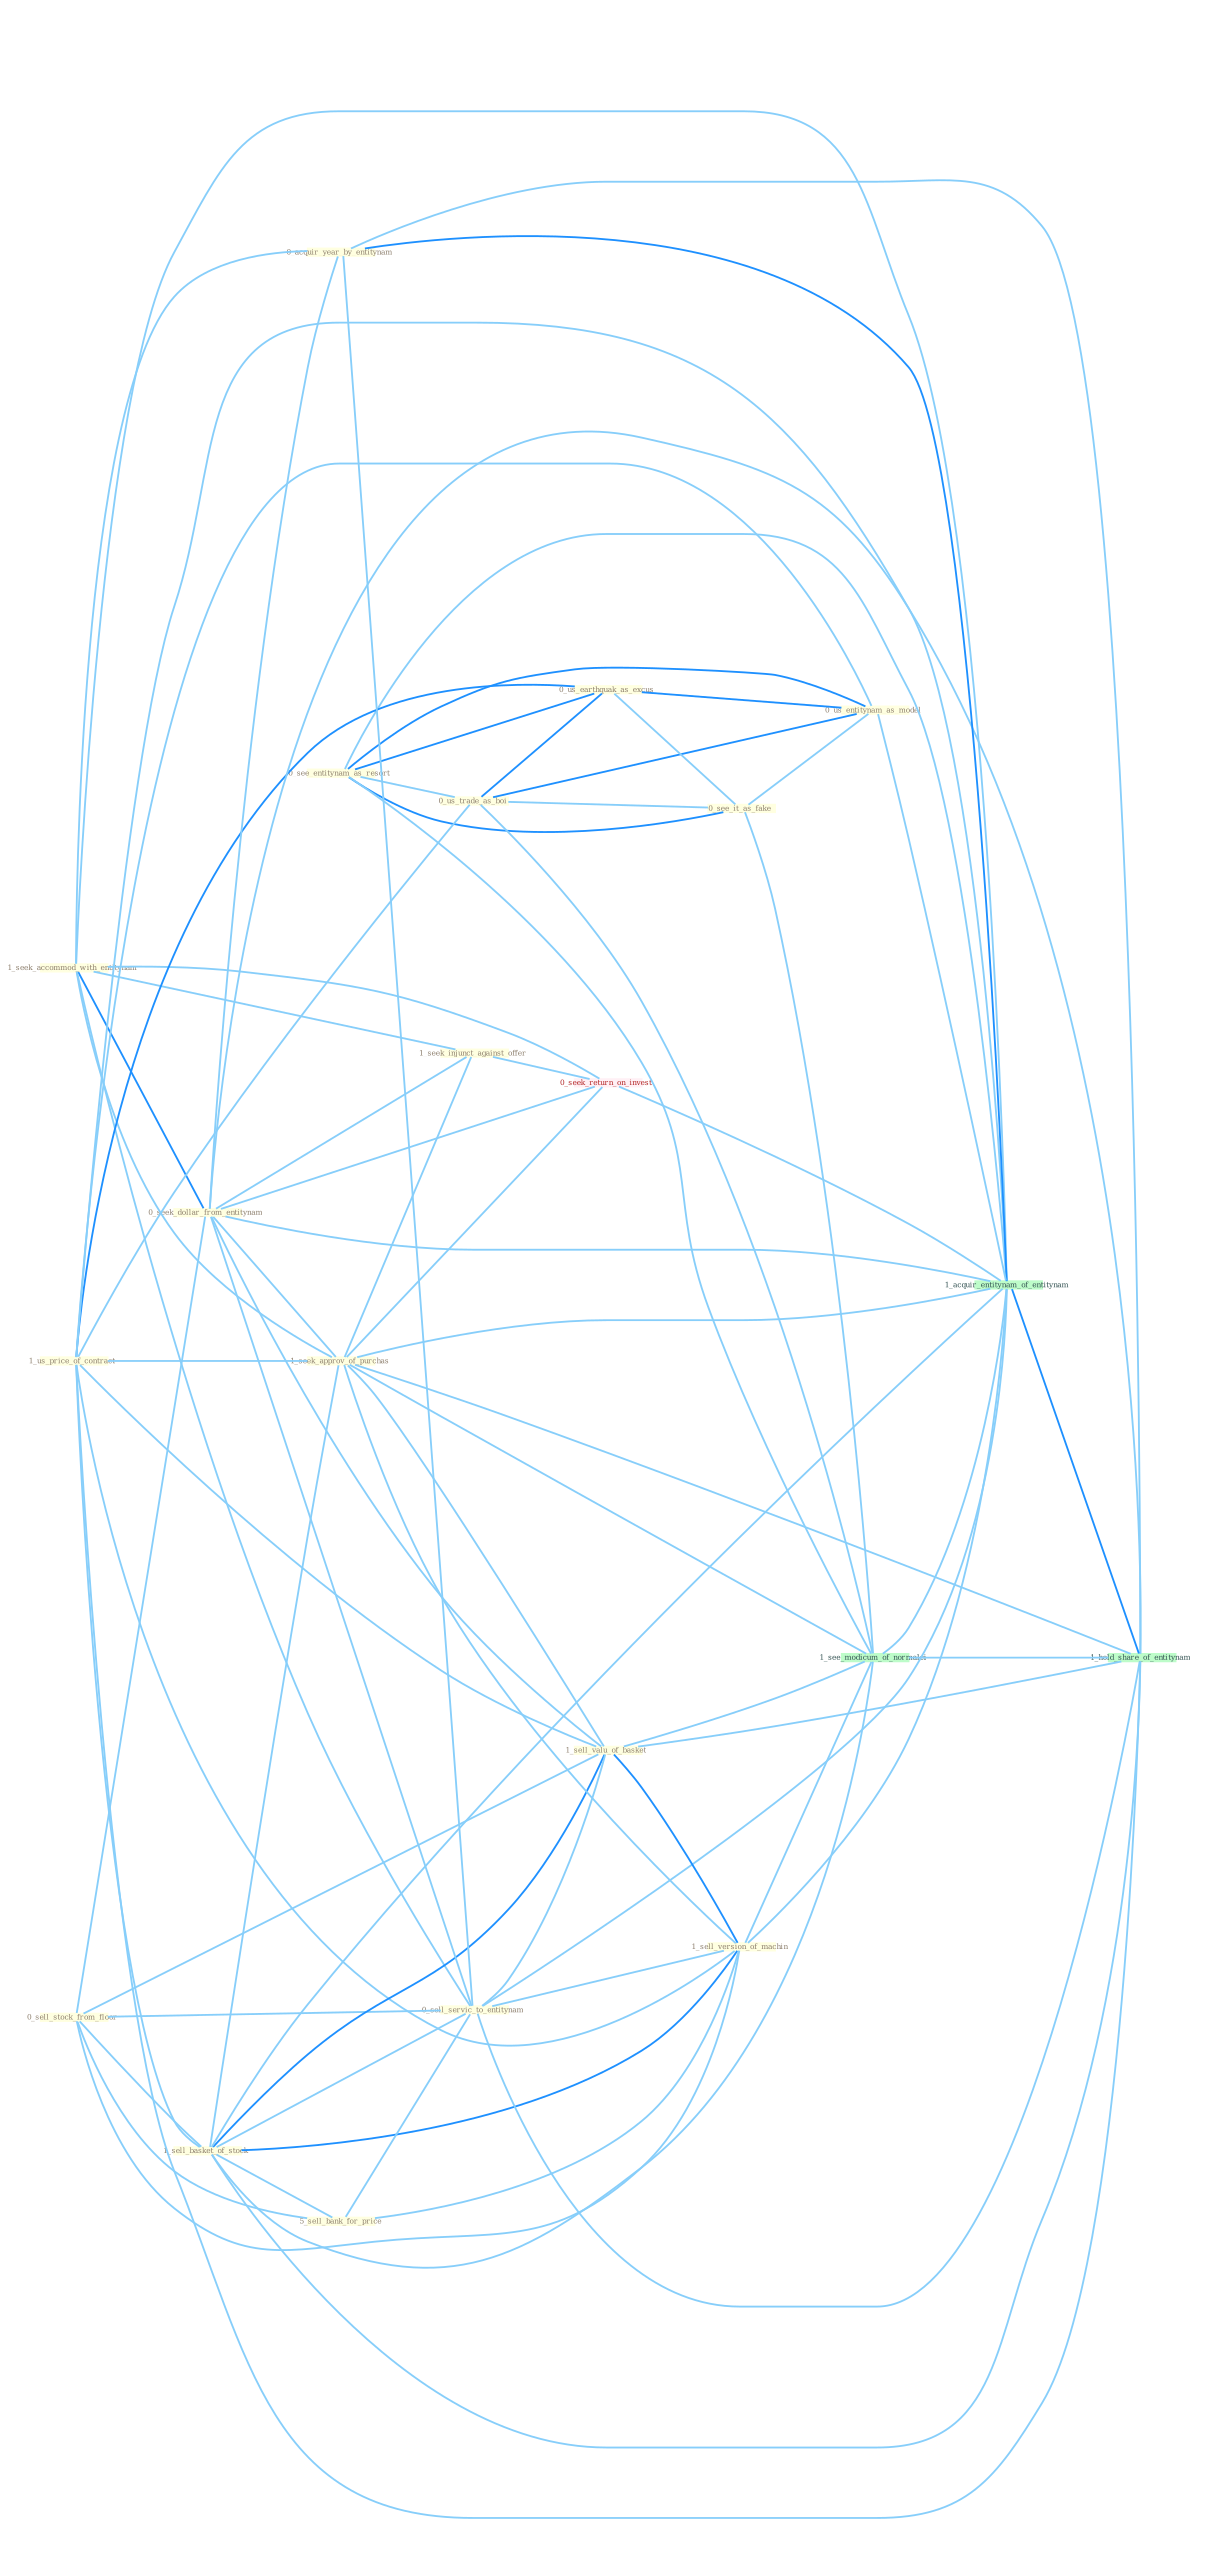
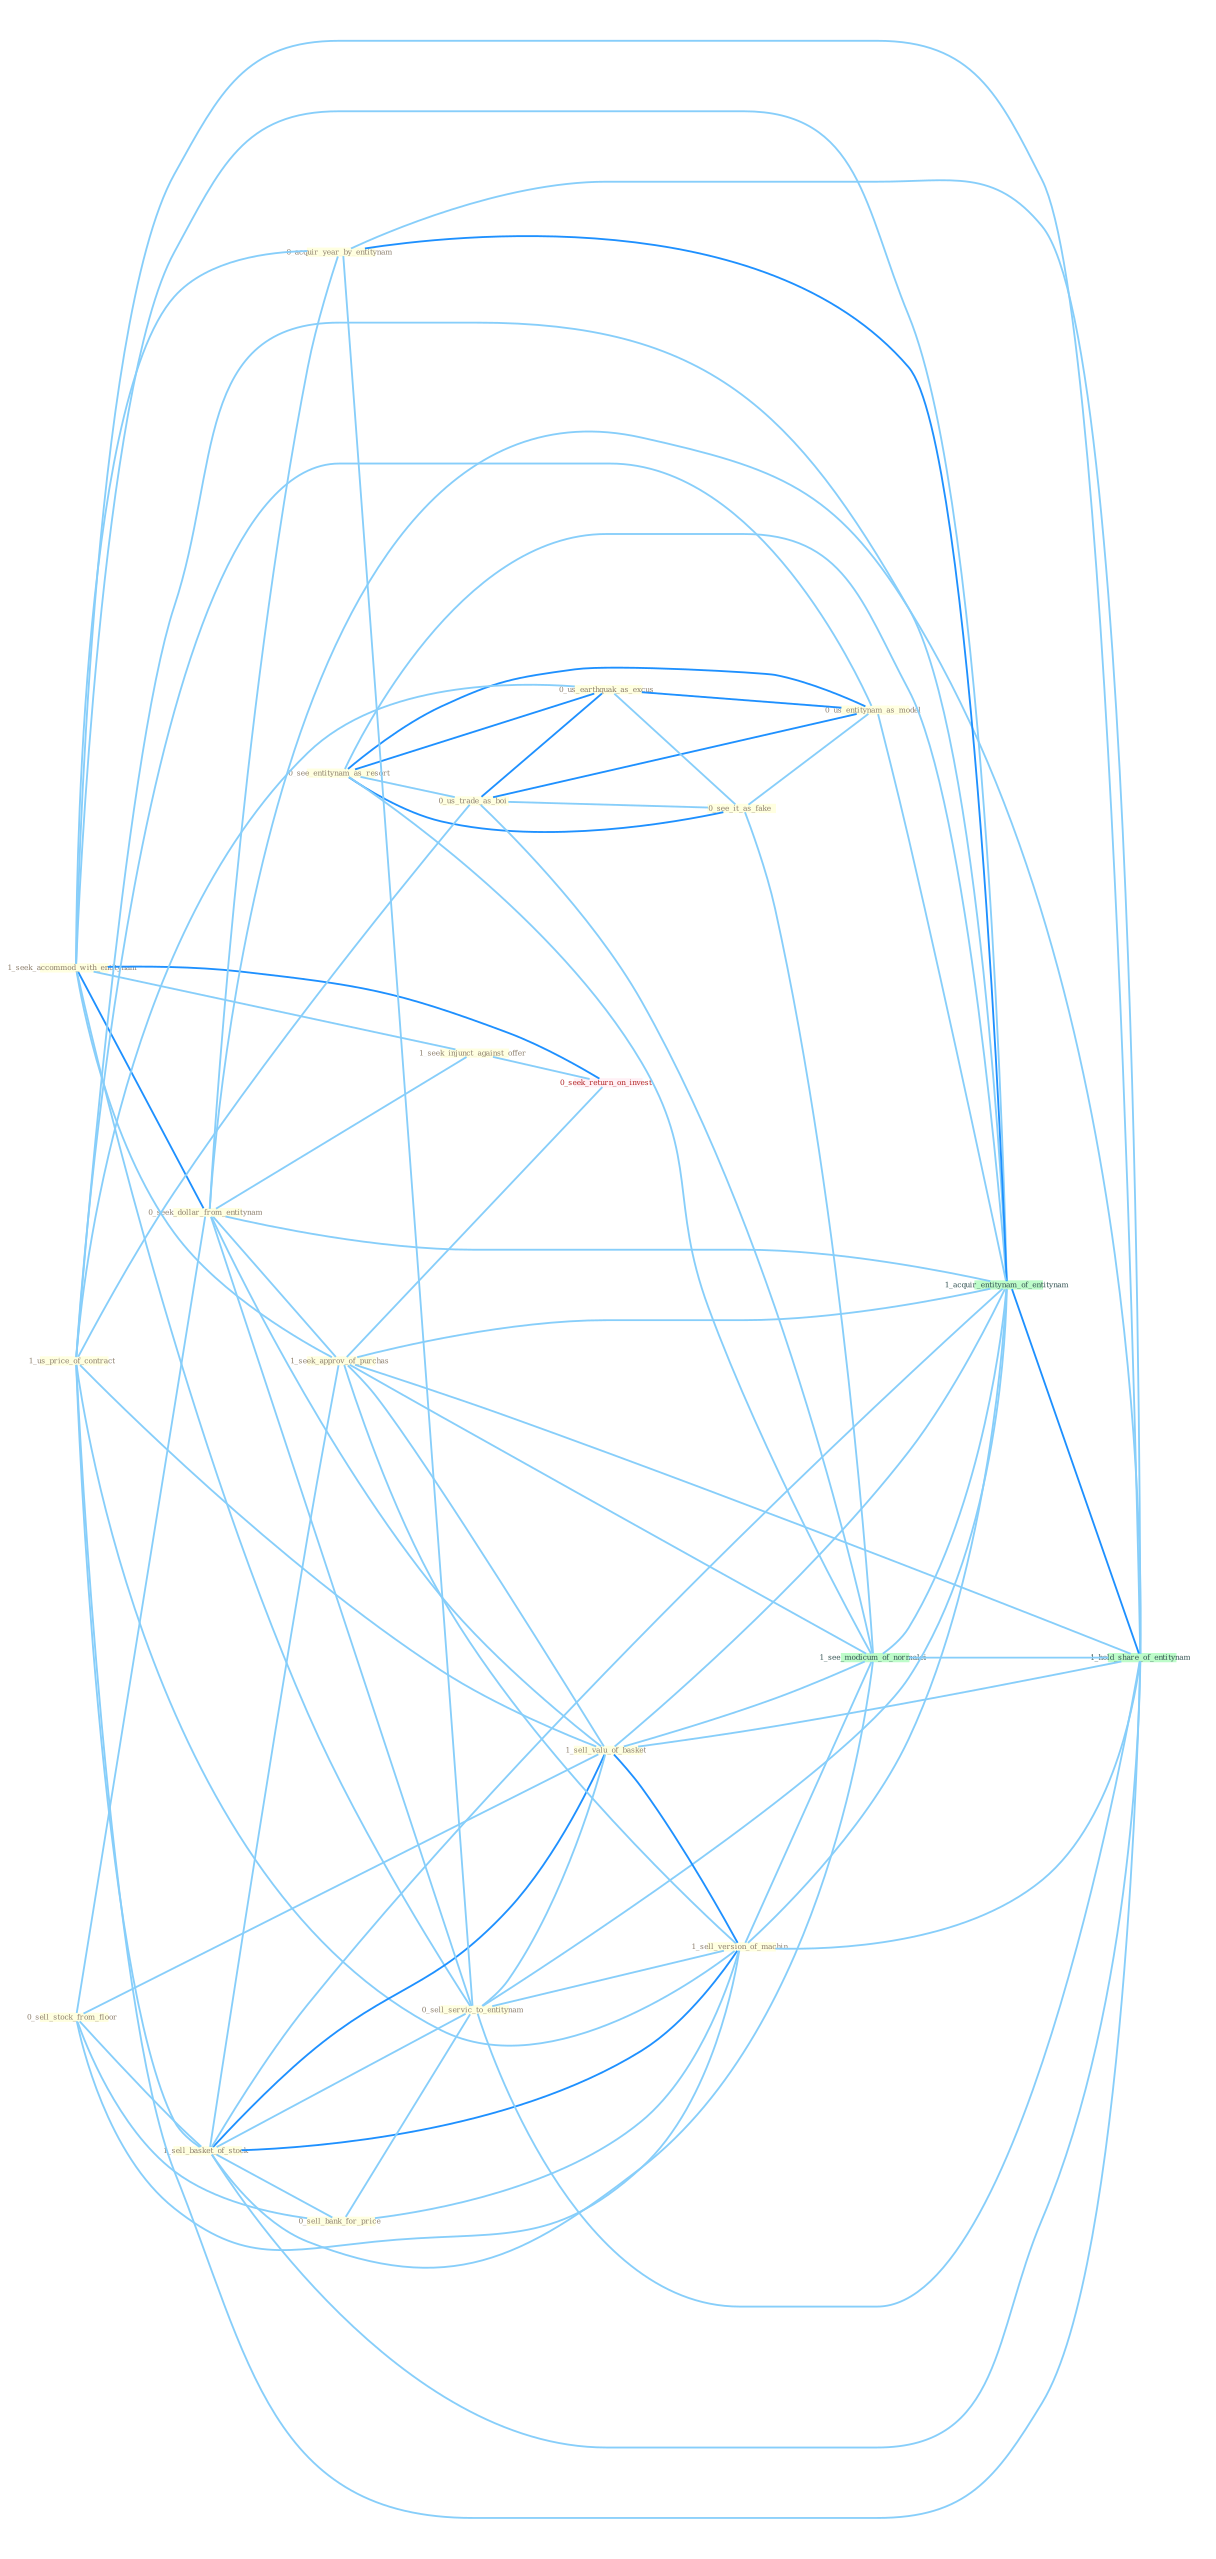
none -> (948, 56)
(199, 905) -> (199, 905)
(362, 988) -> (362, 988)
(389, 1154) -> none
(805, 1171) -> (803, 1571)
(402, 1222) -> none
(208, 1361) -> none
none -> (1027, 1890)
(274, 2014) -> none
(341, 2221) -> (341, 2221)
